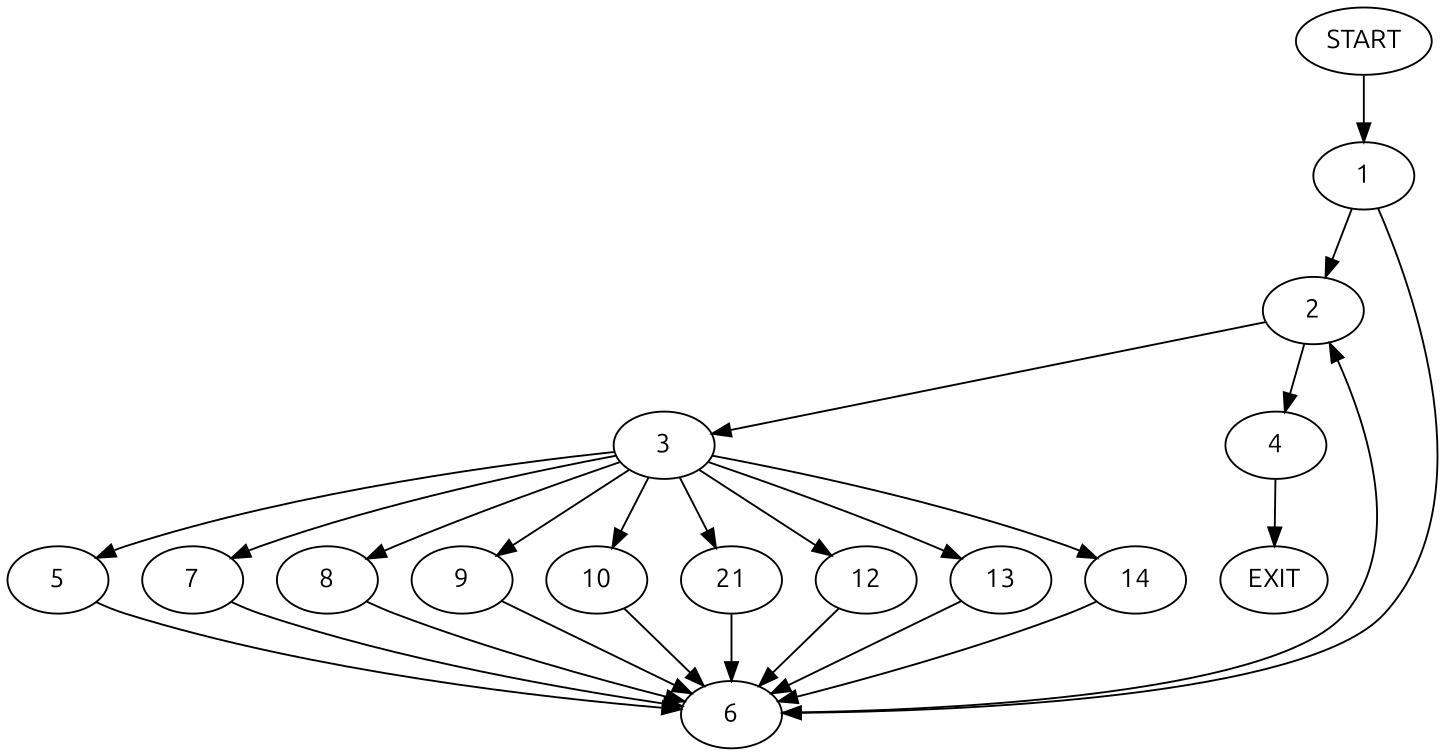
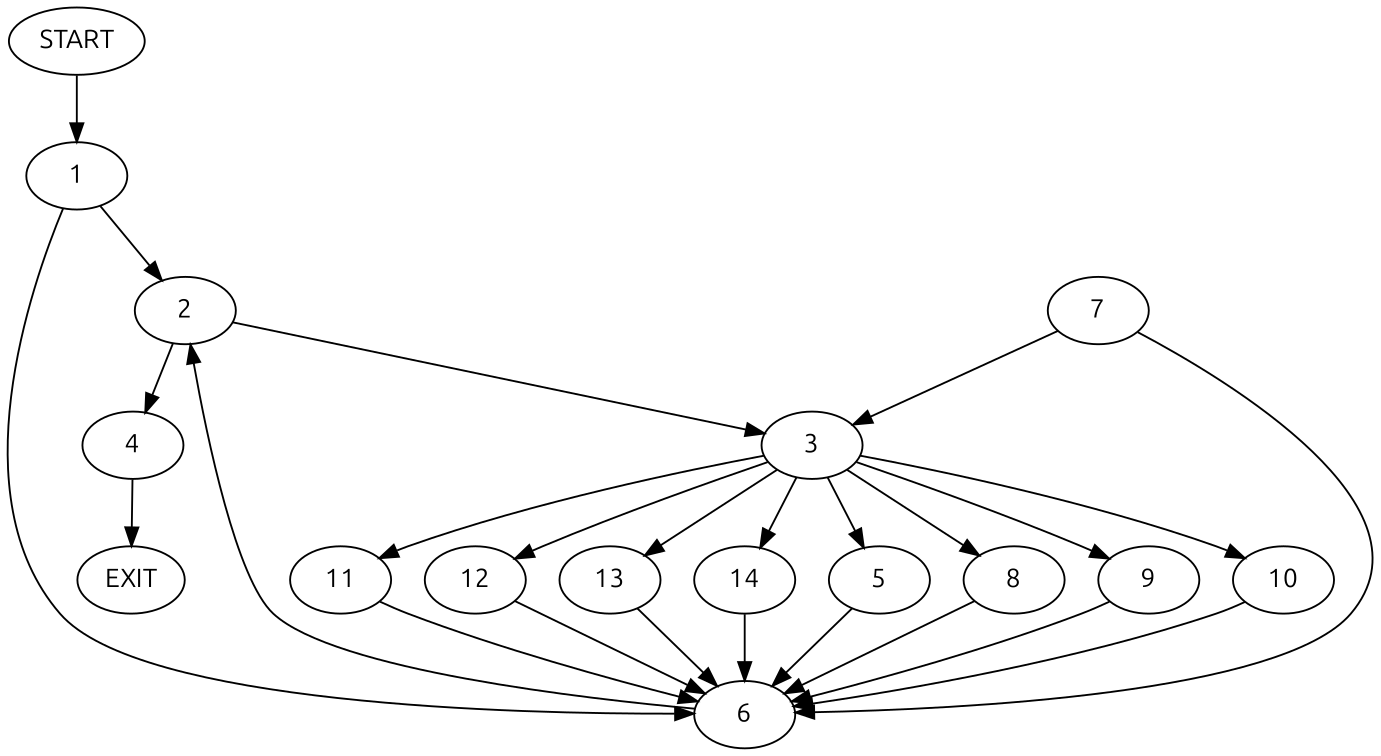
(431, 496) -> (964, 374)
(731, 580) -> (341, 580)
